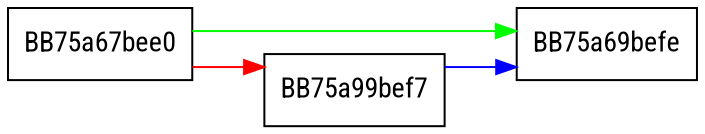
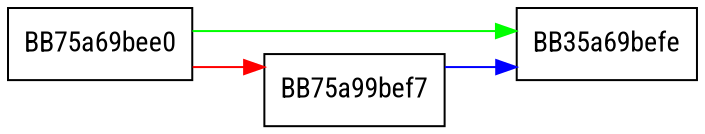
(100, 44) -> (100, 44)
(607, 44) -> (607, 44)
